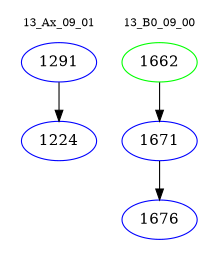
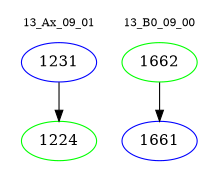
(59, 62) -> (59, 62)
(59, 141) -> (59, 141)
(160, 141) -> (160, 141)
(160, 220) -> none
